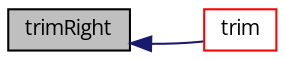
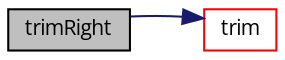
(178, 43) -> (157, 16)
